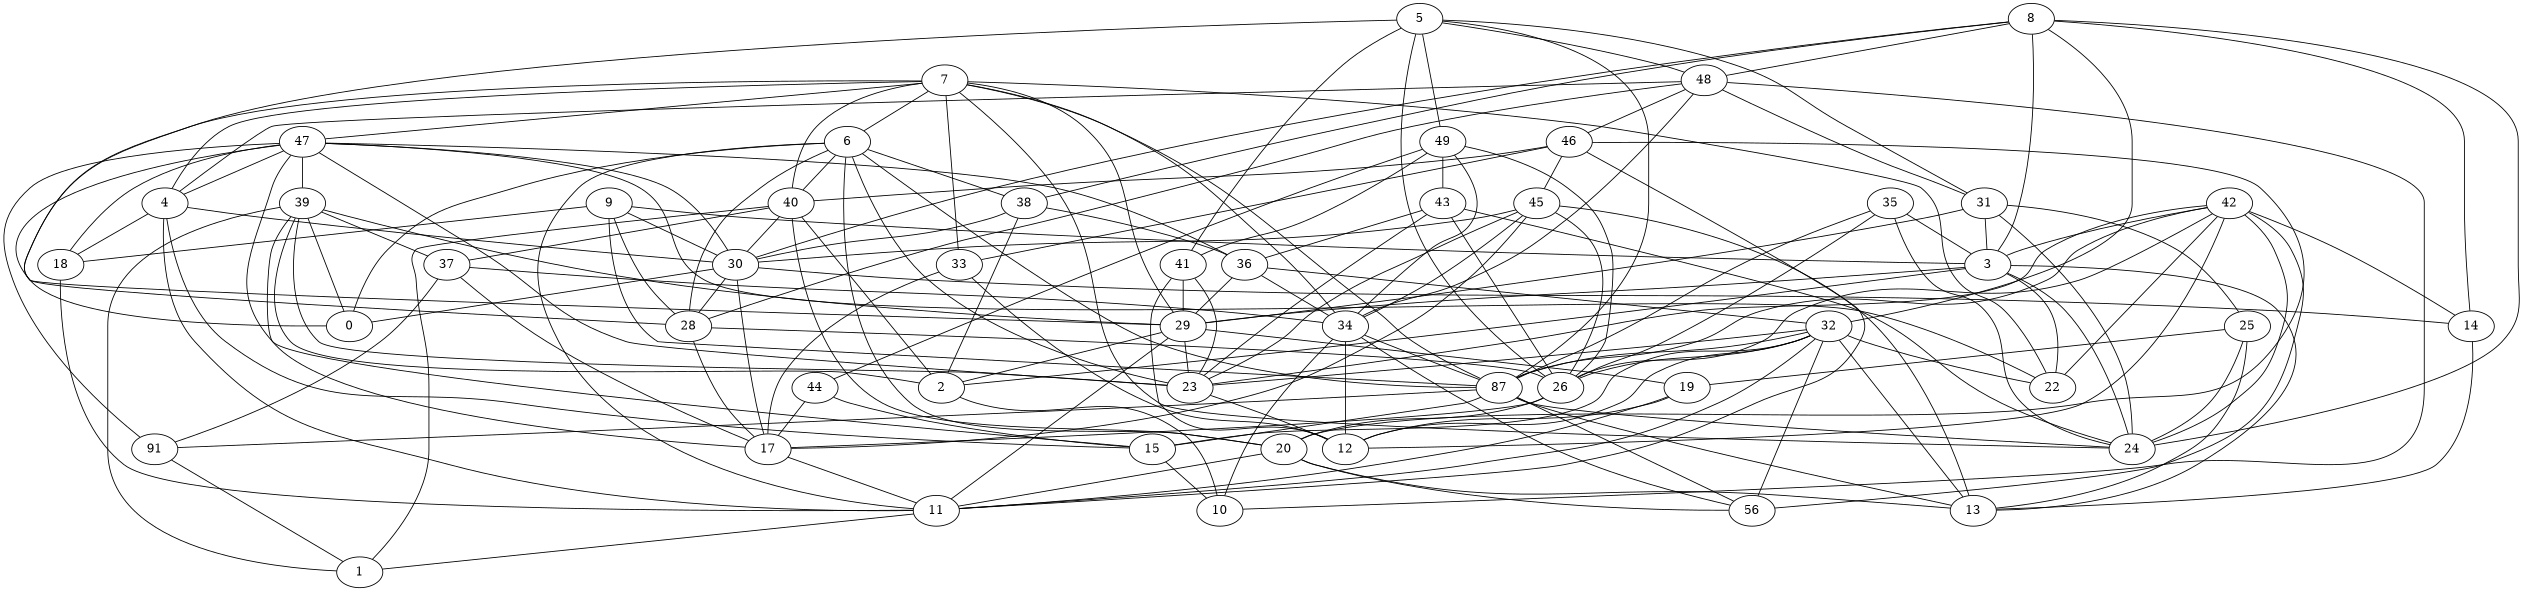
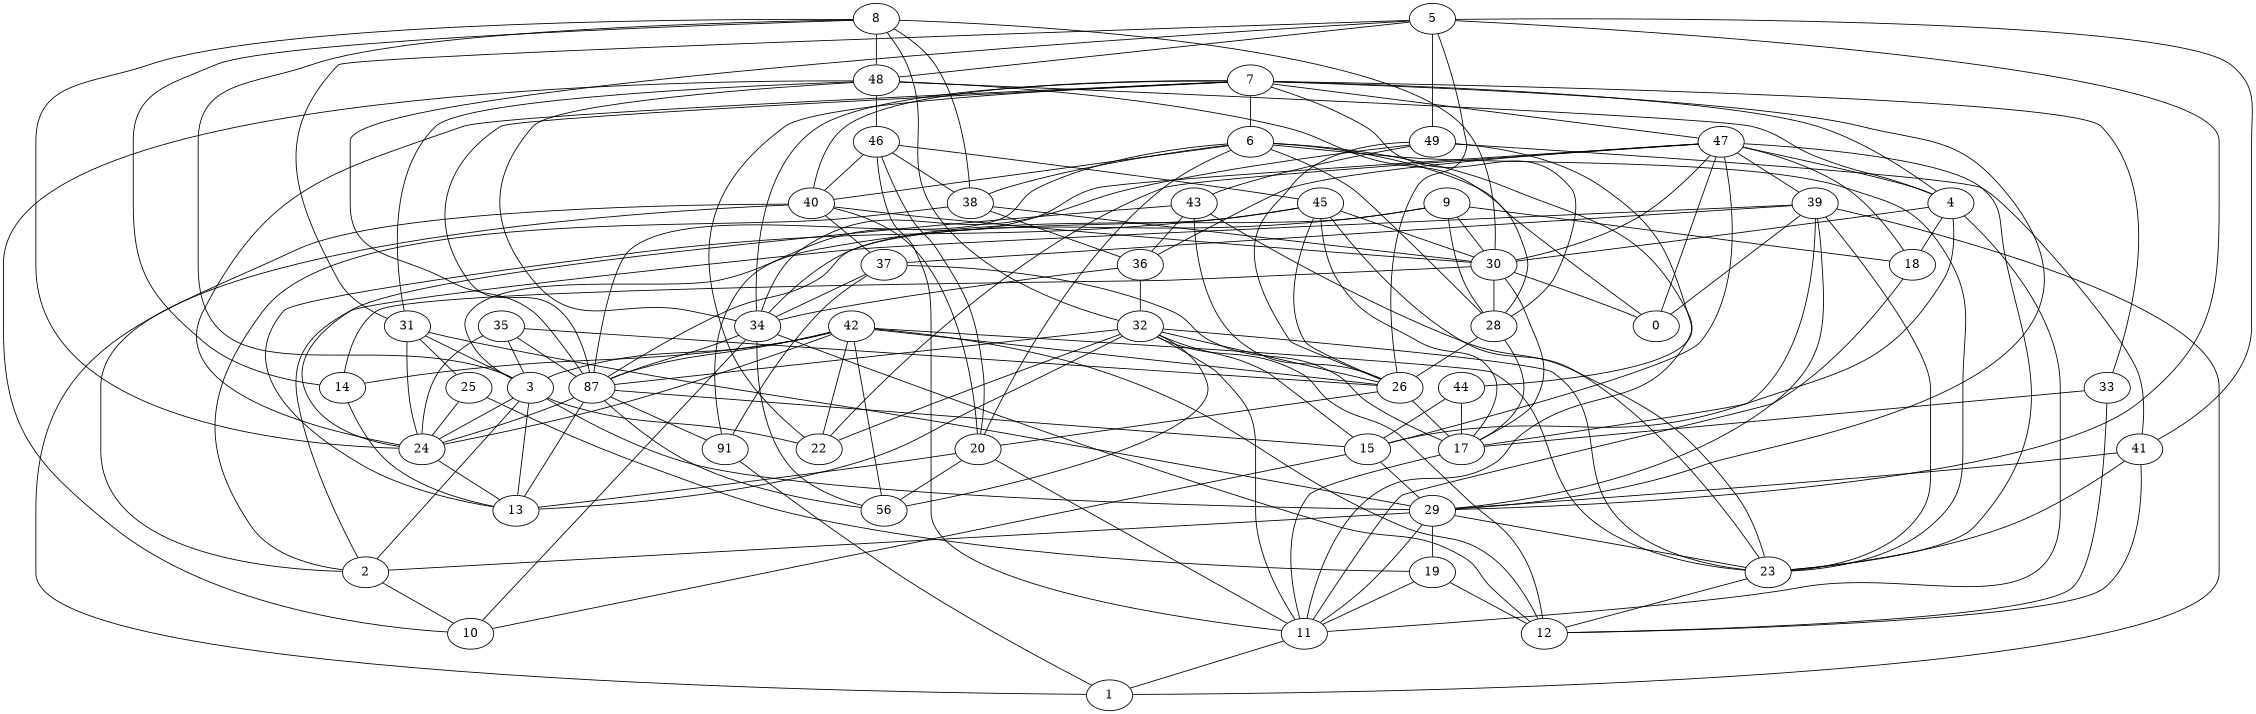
(1307, 195) -> (925, 174)
(1214, 295) -> (1397, 477)
(2141, 475) -> (469, 480)
